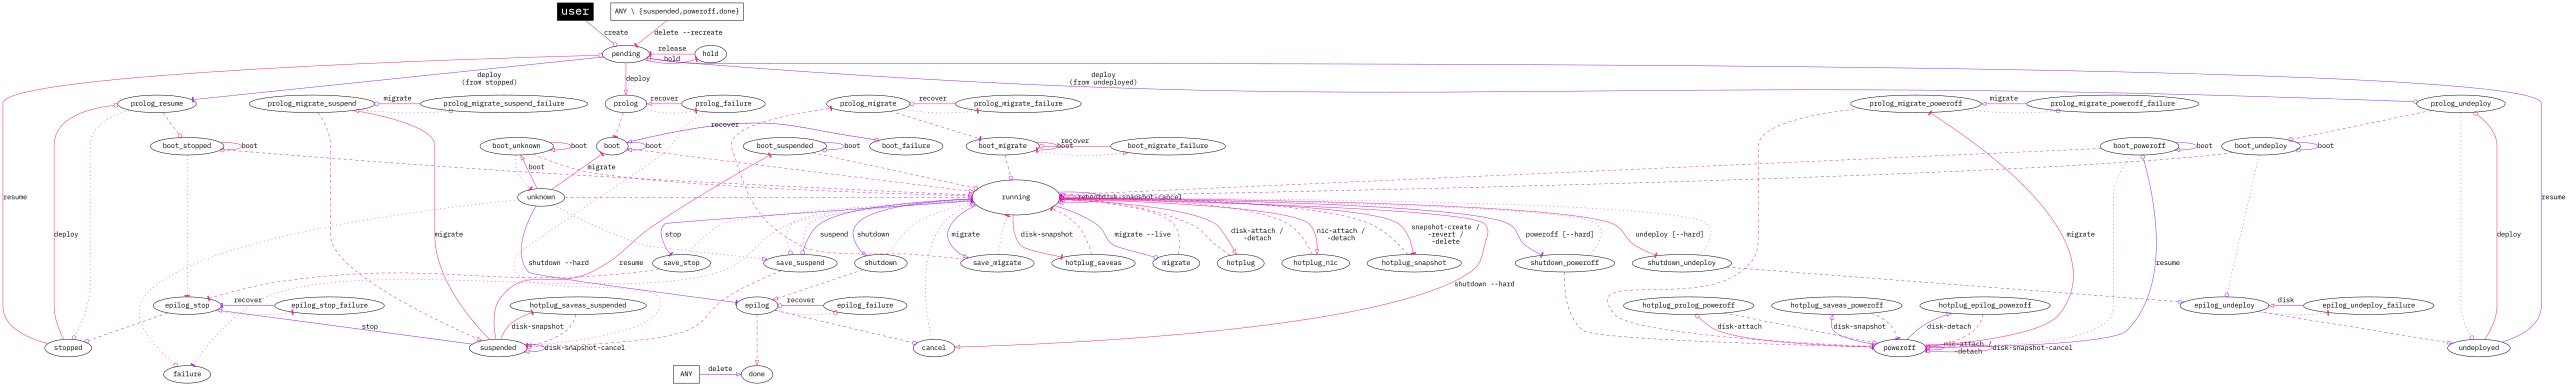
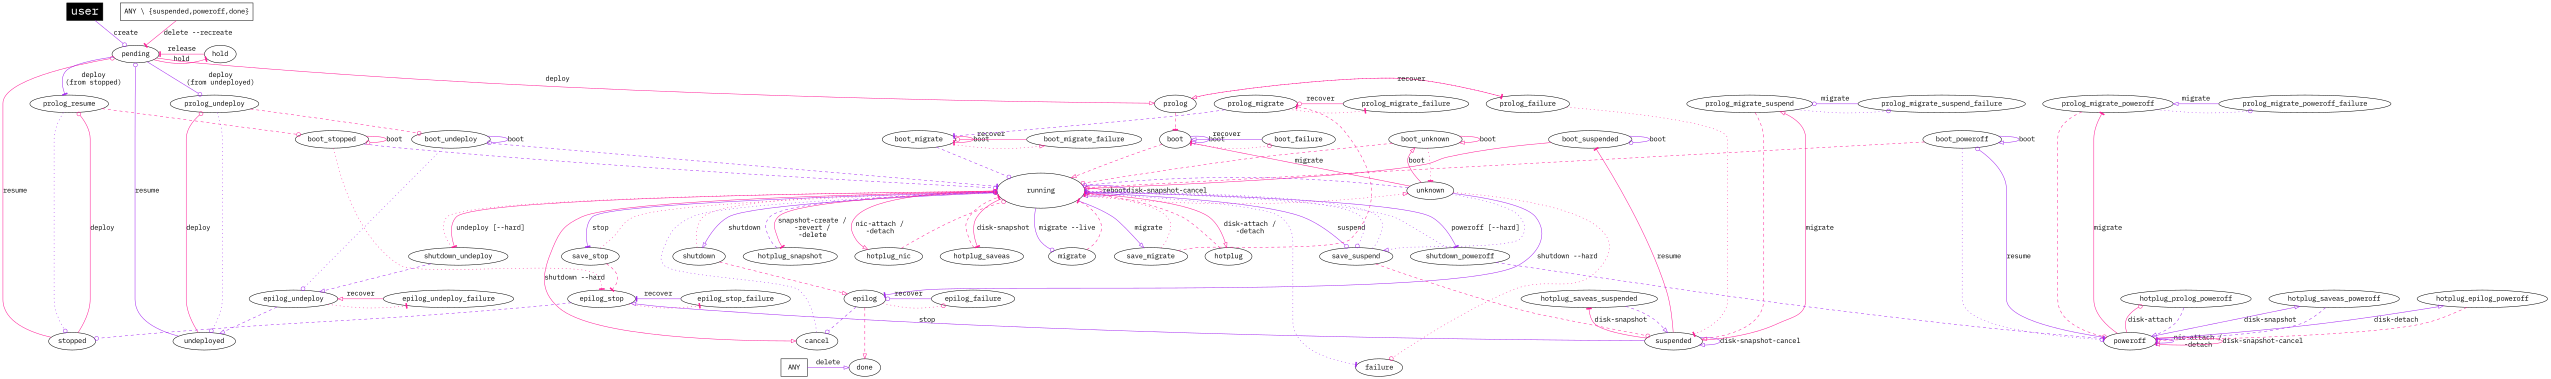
(893, 170) -> (1414, 166)
none -> (1259, 203)
(2286, 301) -> (361, 294)
